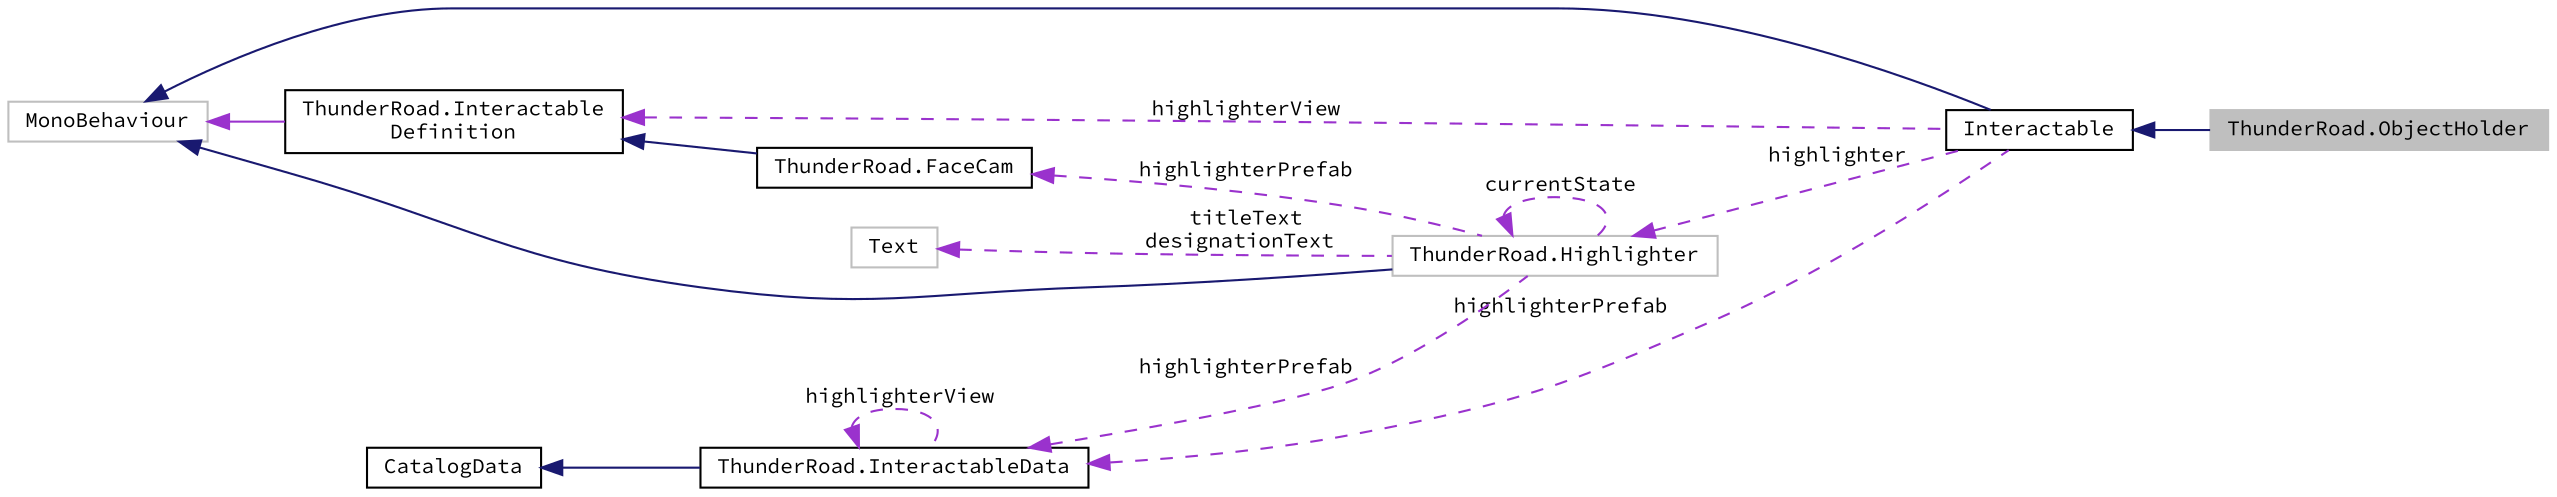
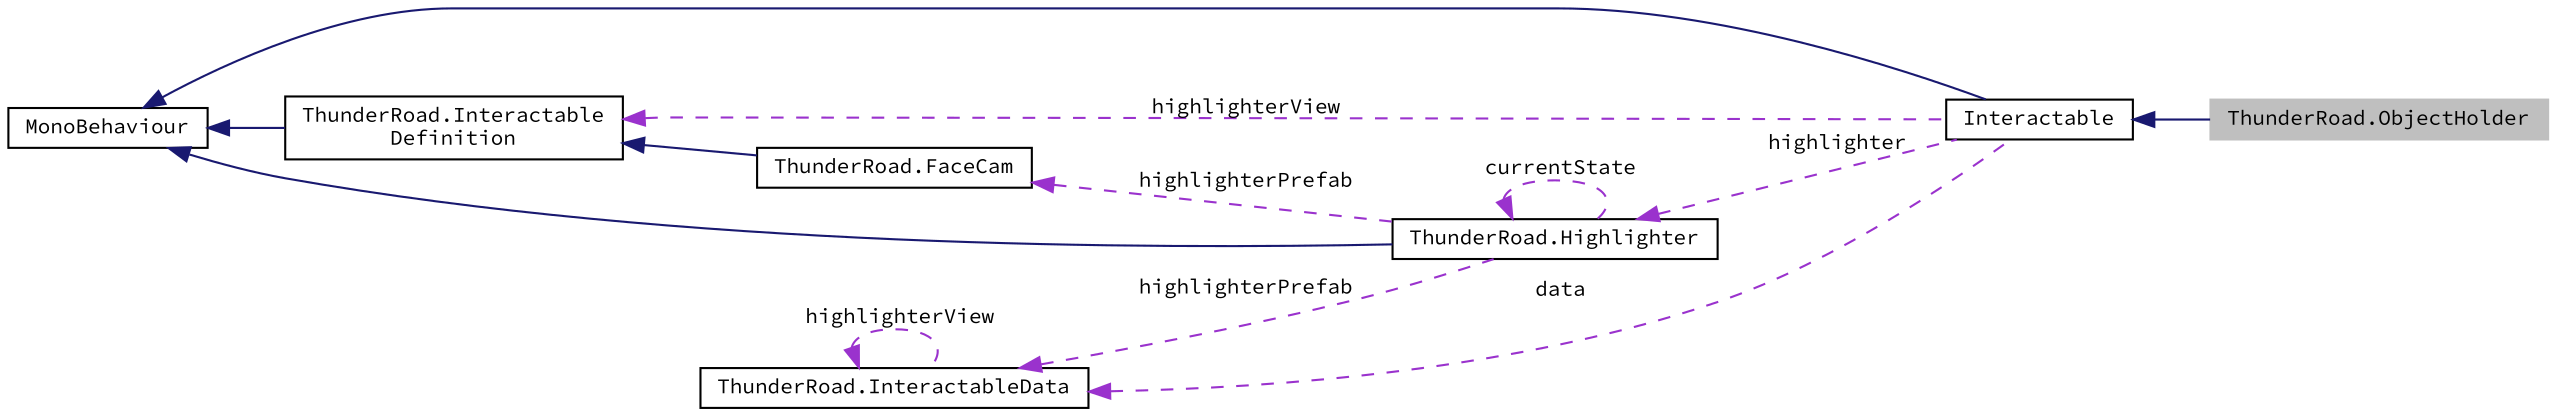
(108, 122) -> (108, 128)
(257, 122) -> (257, 128)
(894, 247) -> none
(1555, 256) -> (1555, 239)
(1555, 307) -> (1555, 290)
(454, 468) -> none
